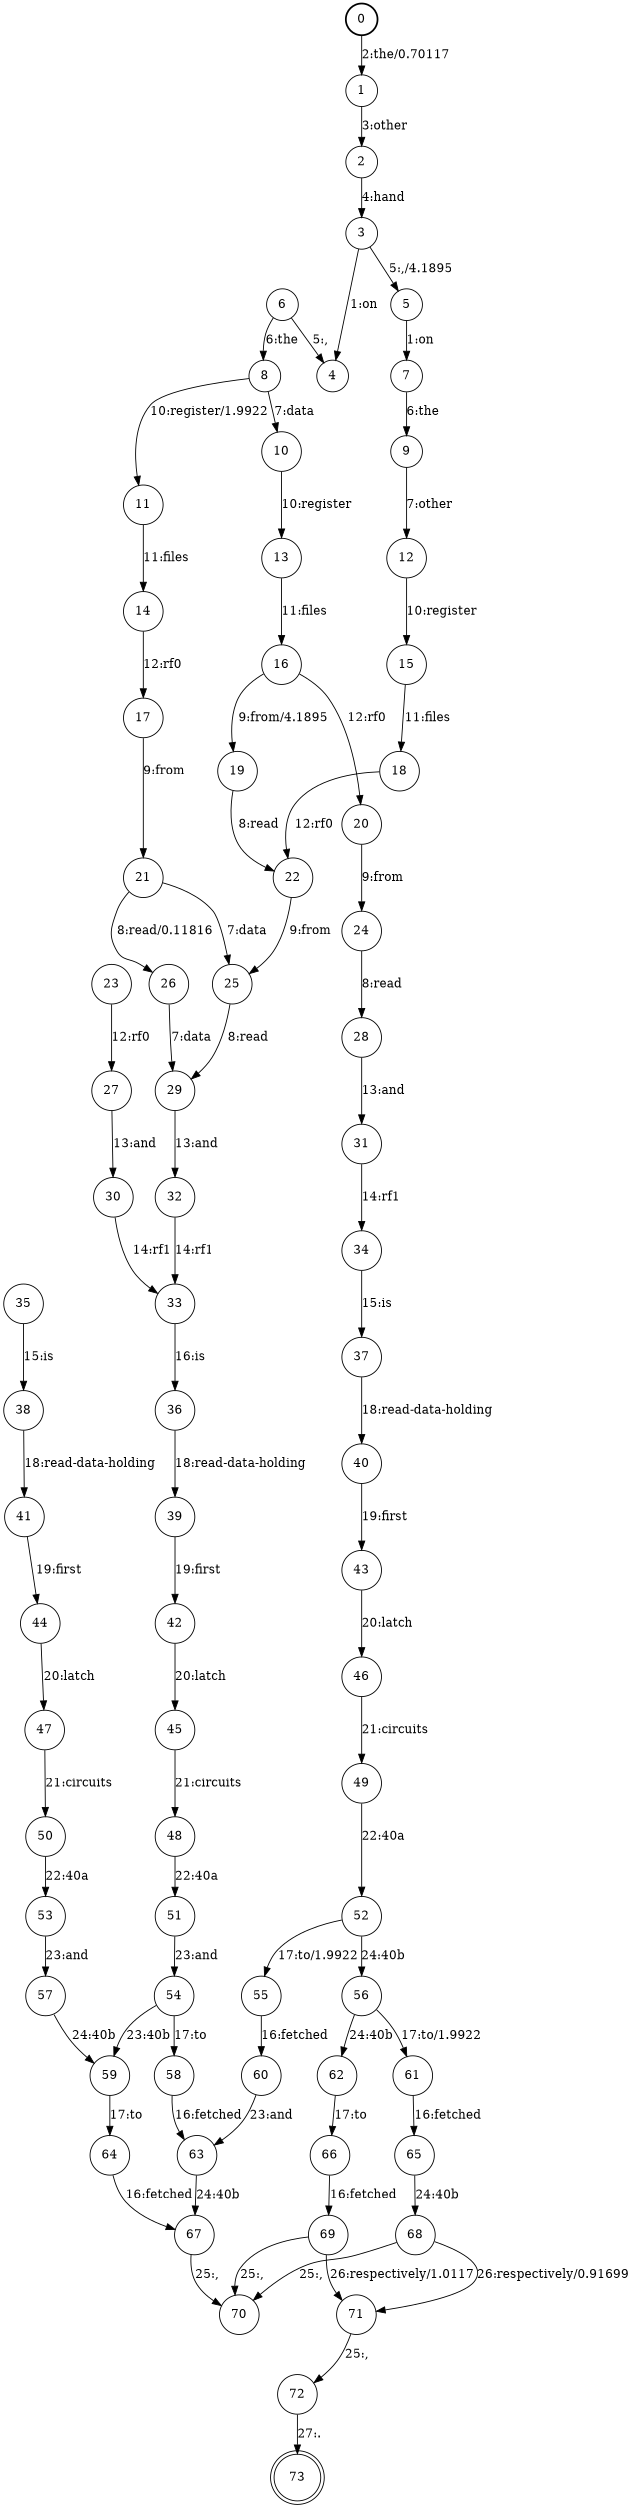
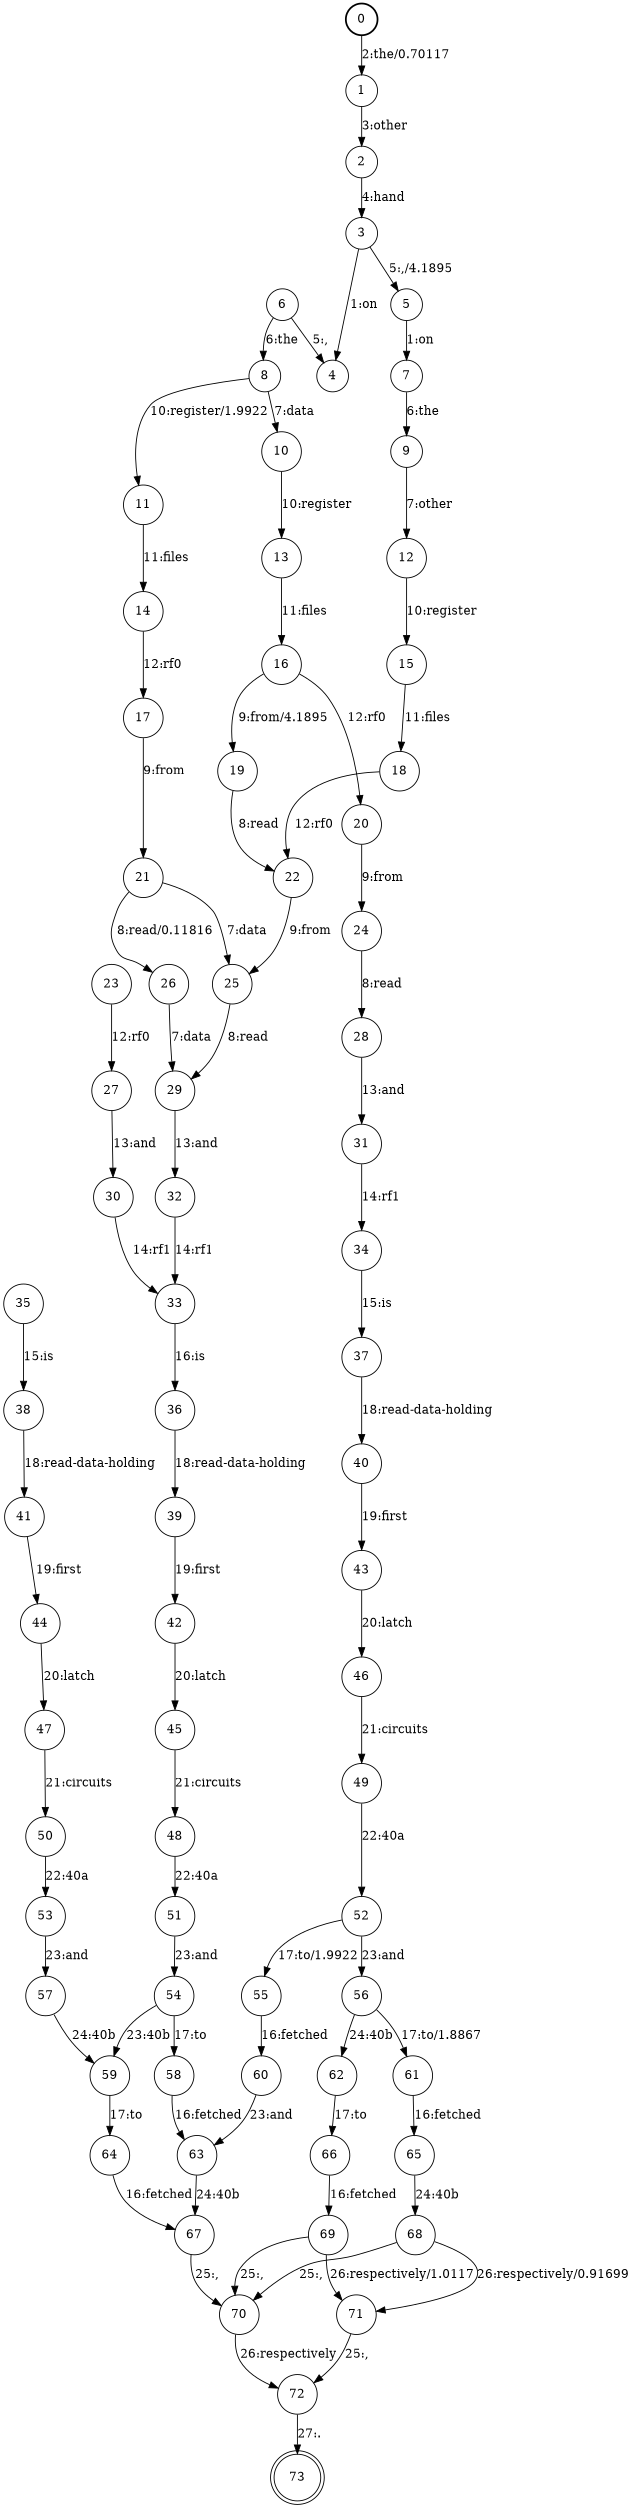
(383, 1956) -> (383, 1956)
(441, 2036) -> (441, 2036)
none -> (243, 2366)
